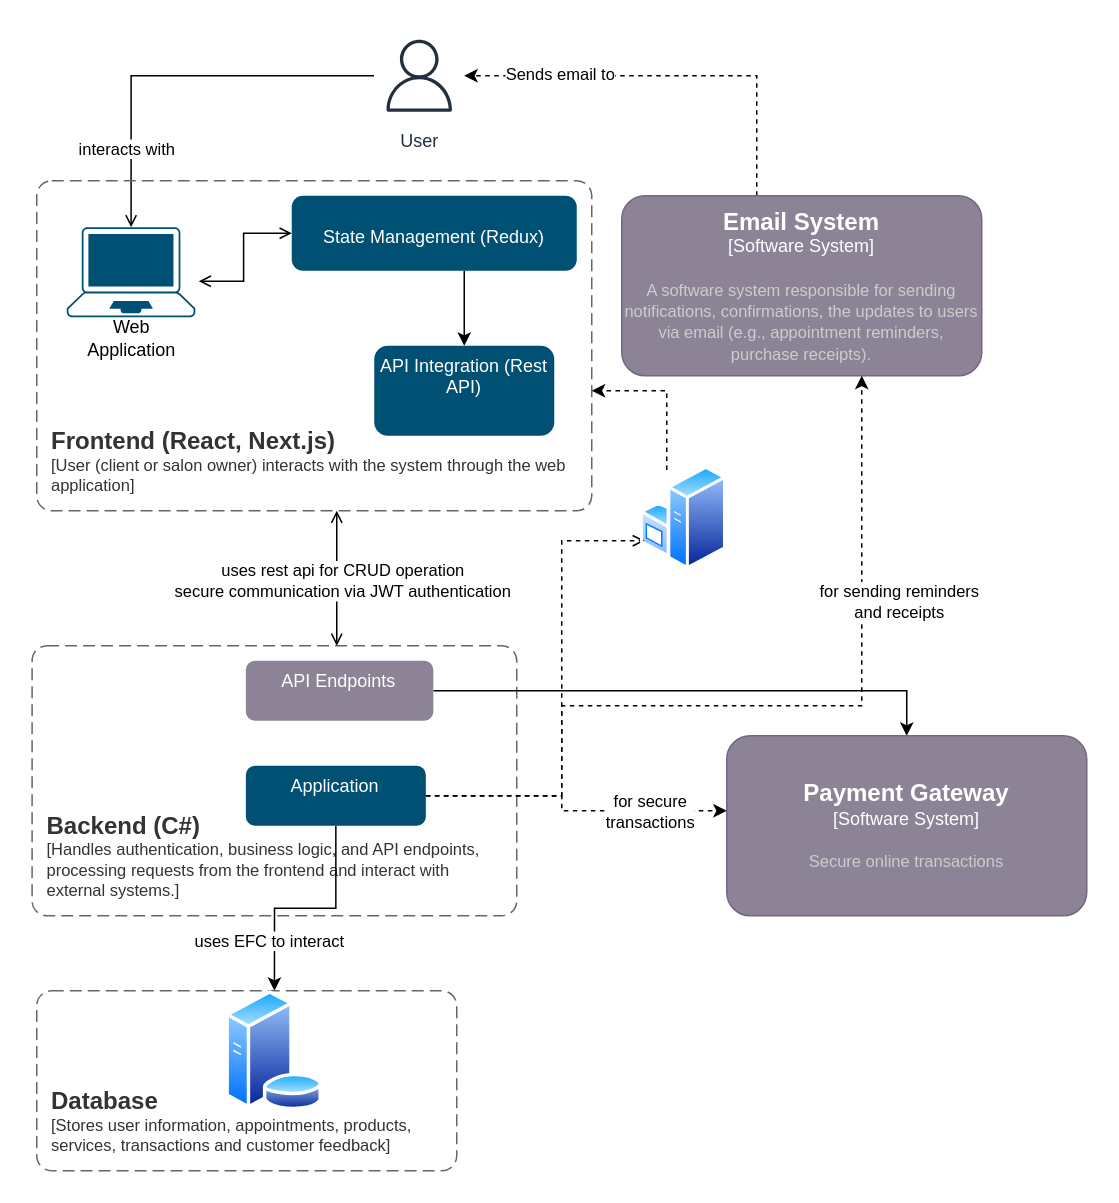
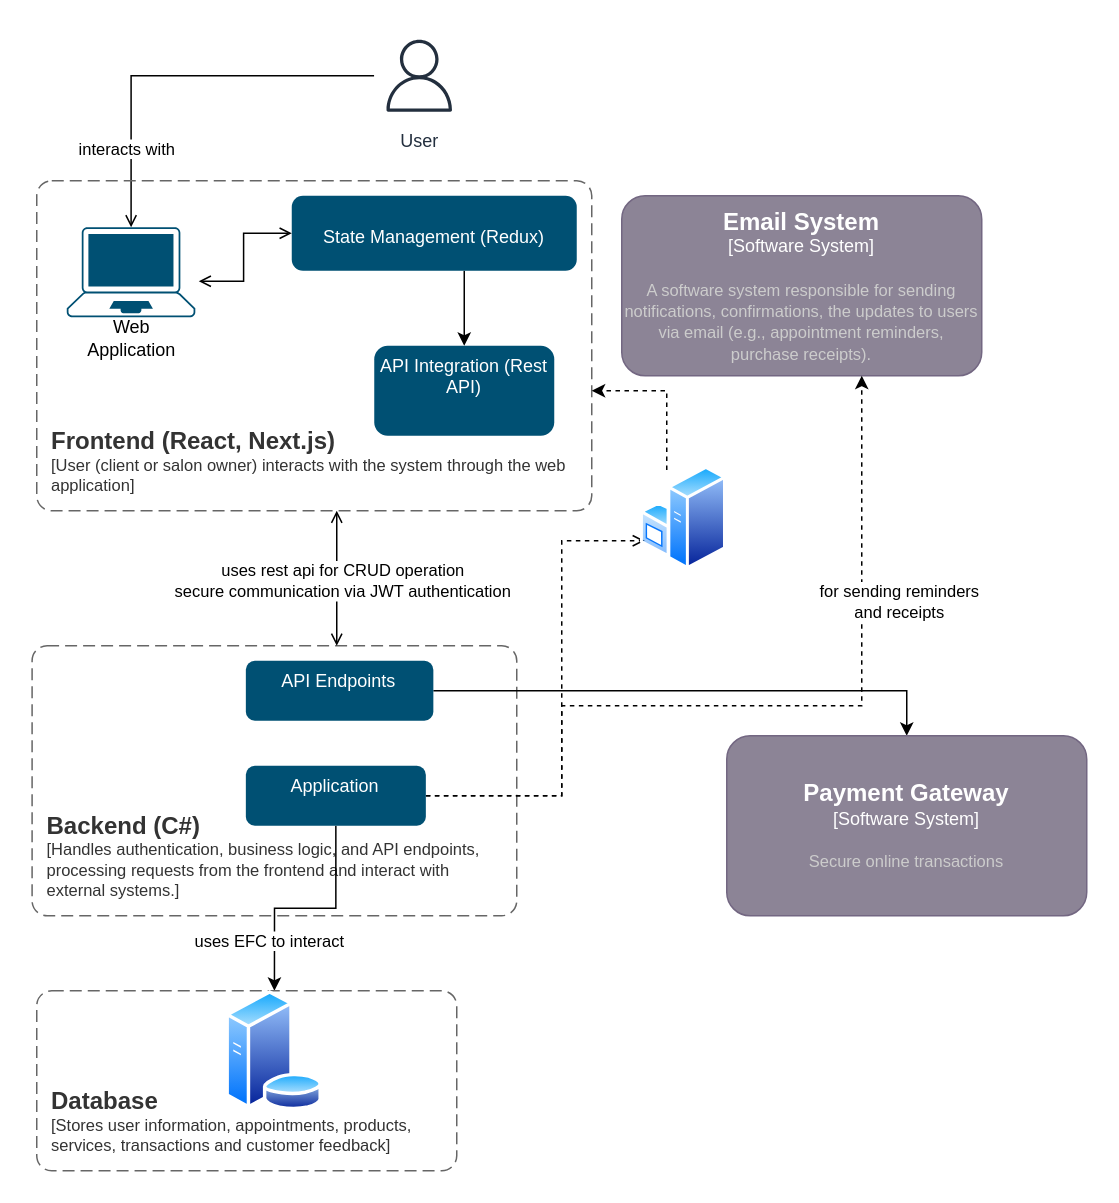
(675, 76) -> none
(340, 691) -> (340, 691)
(576, 811) -> none
